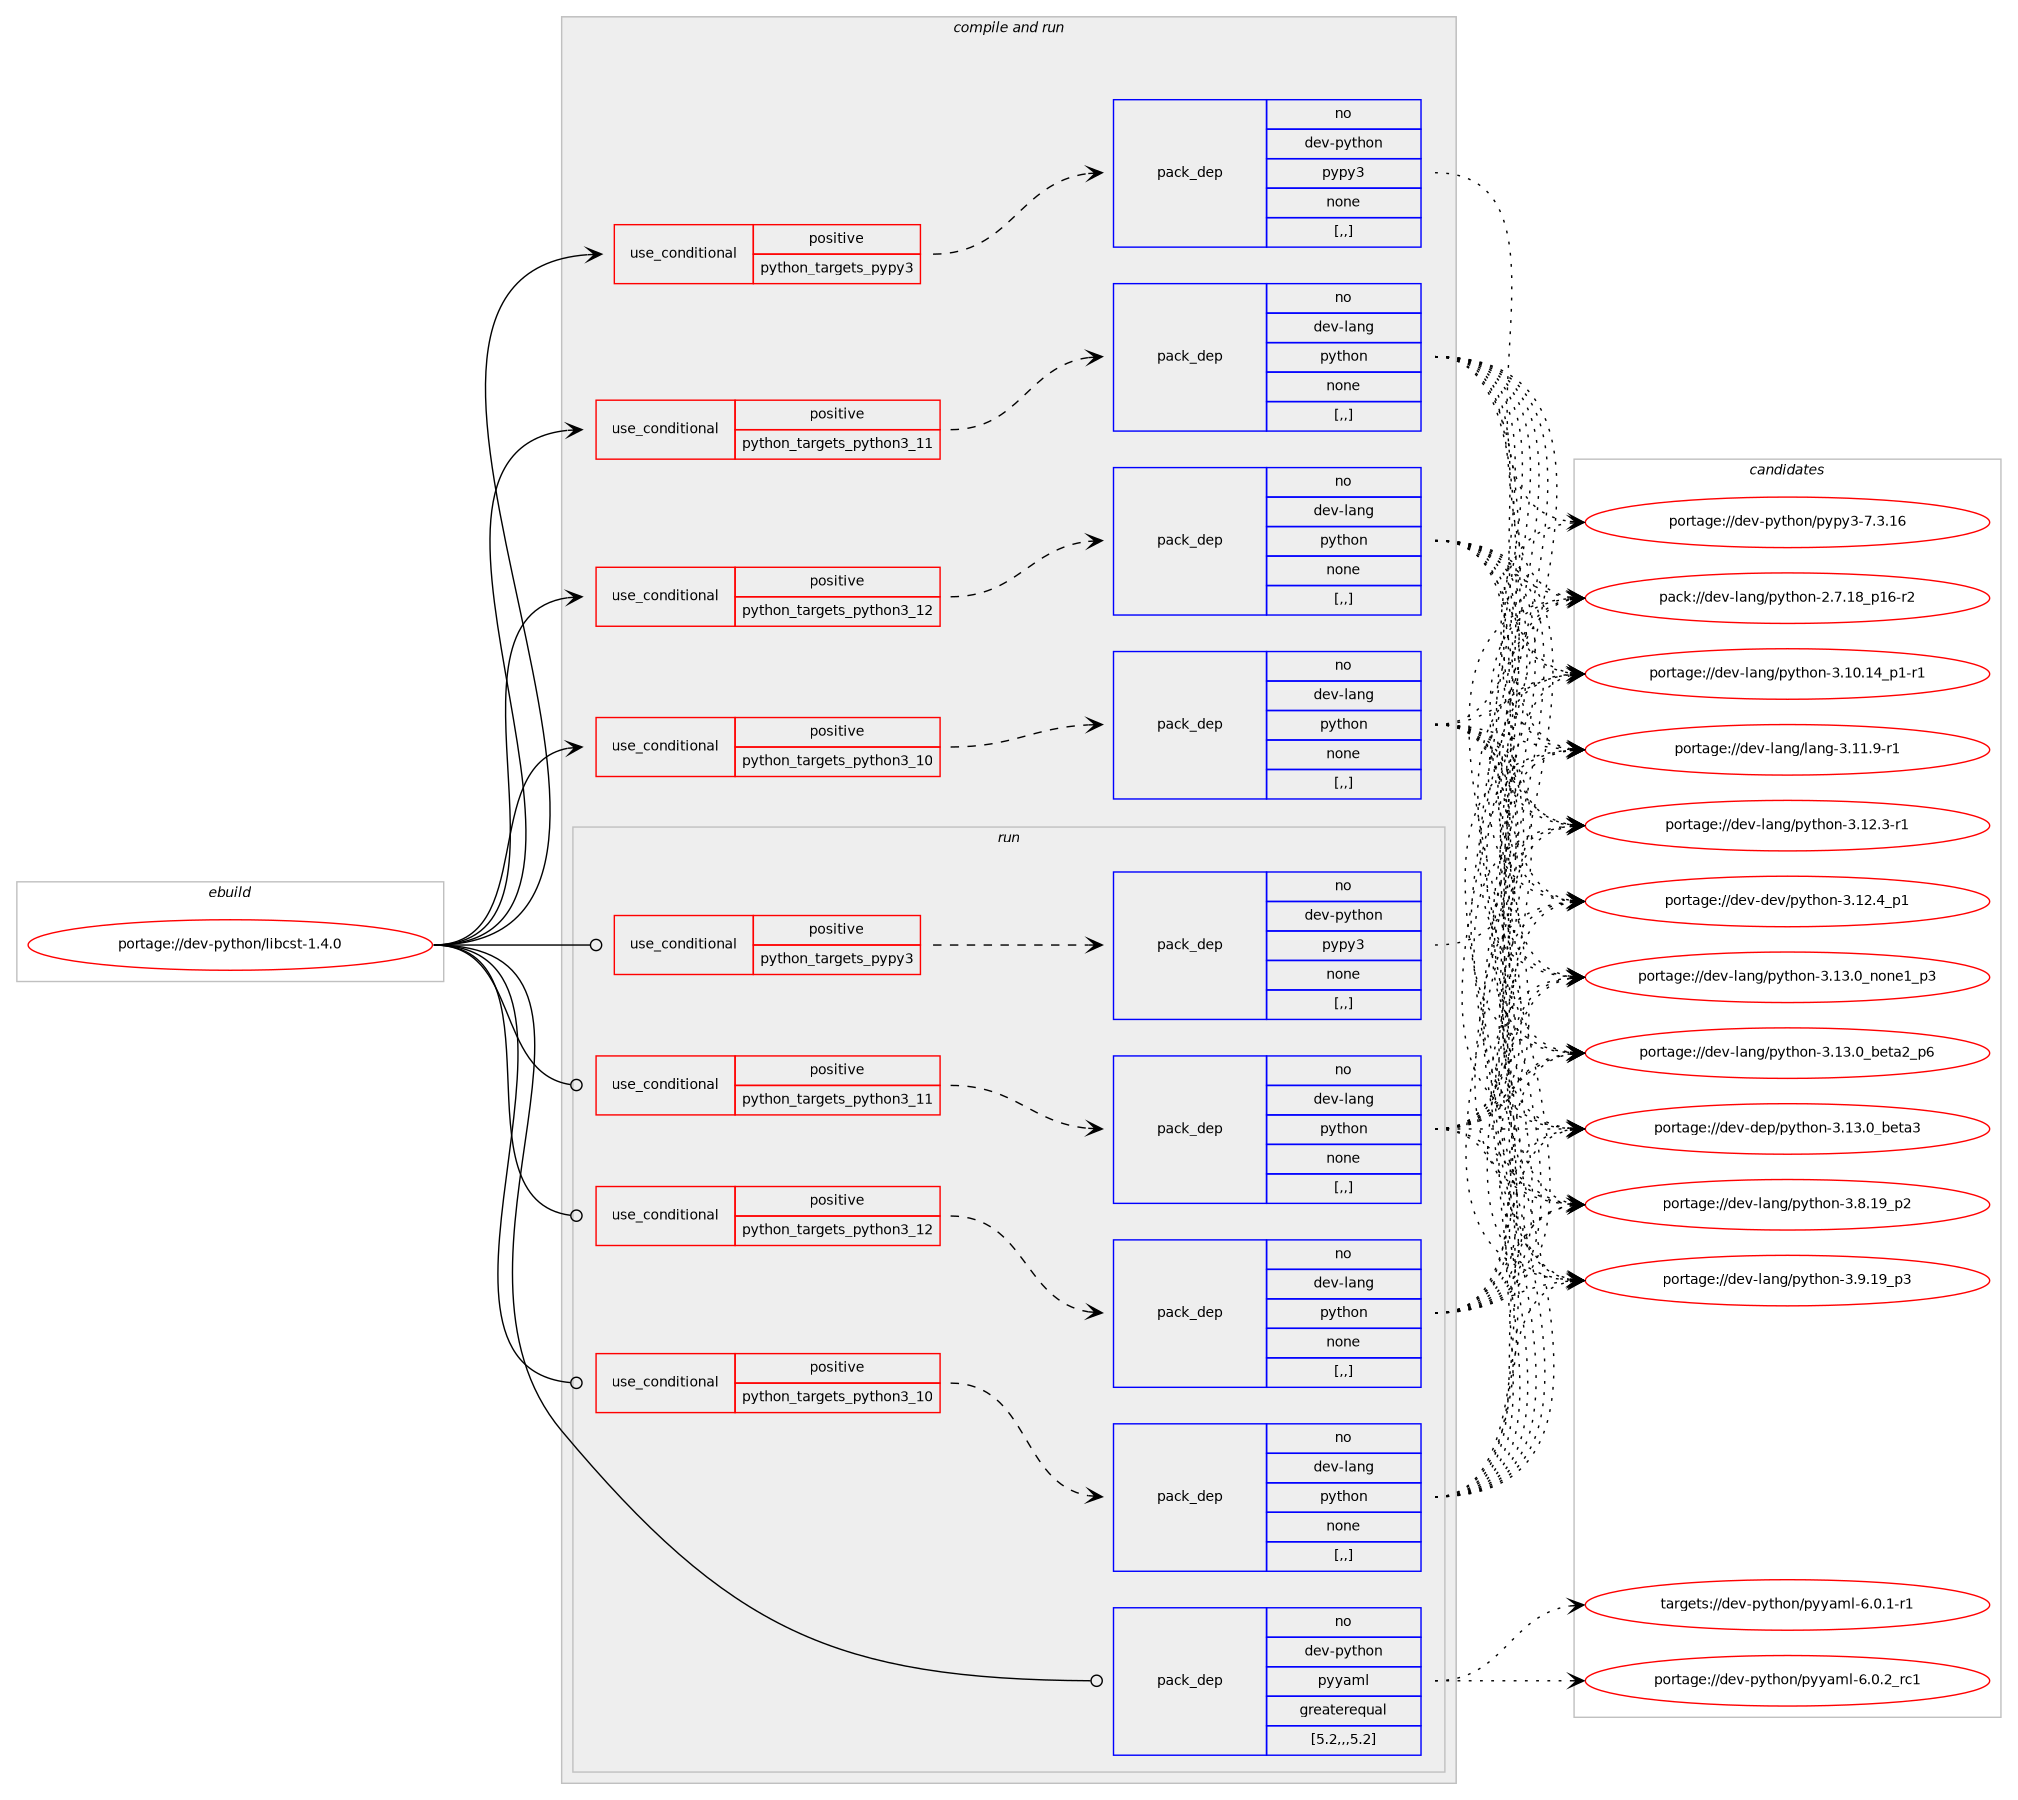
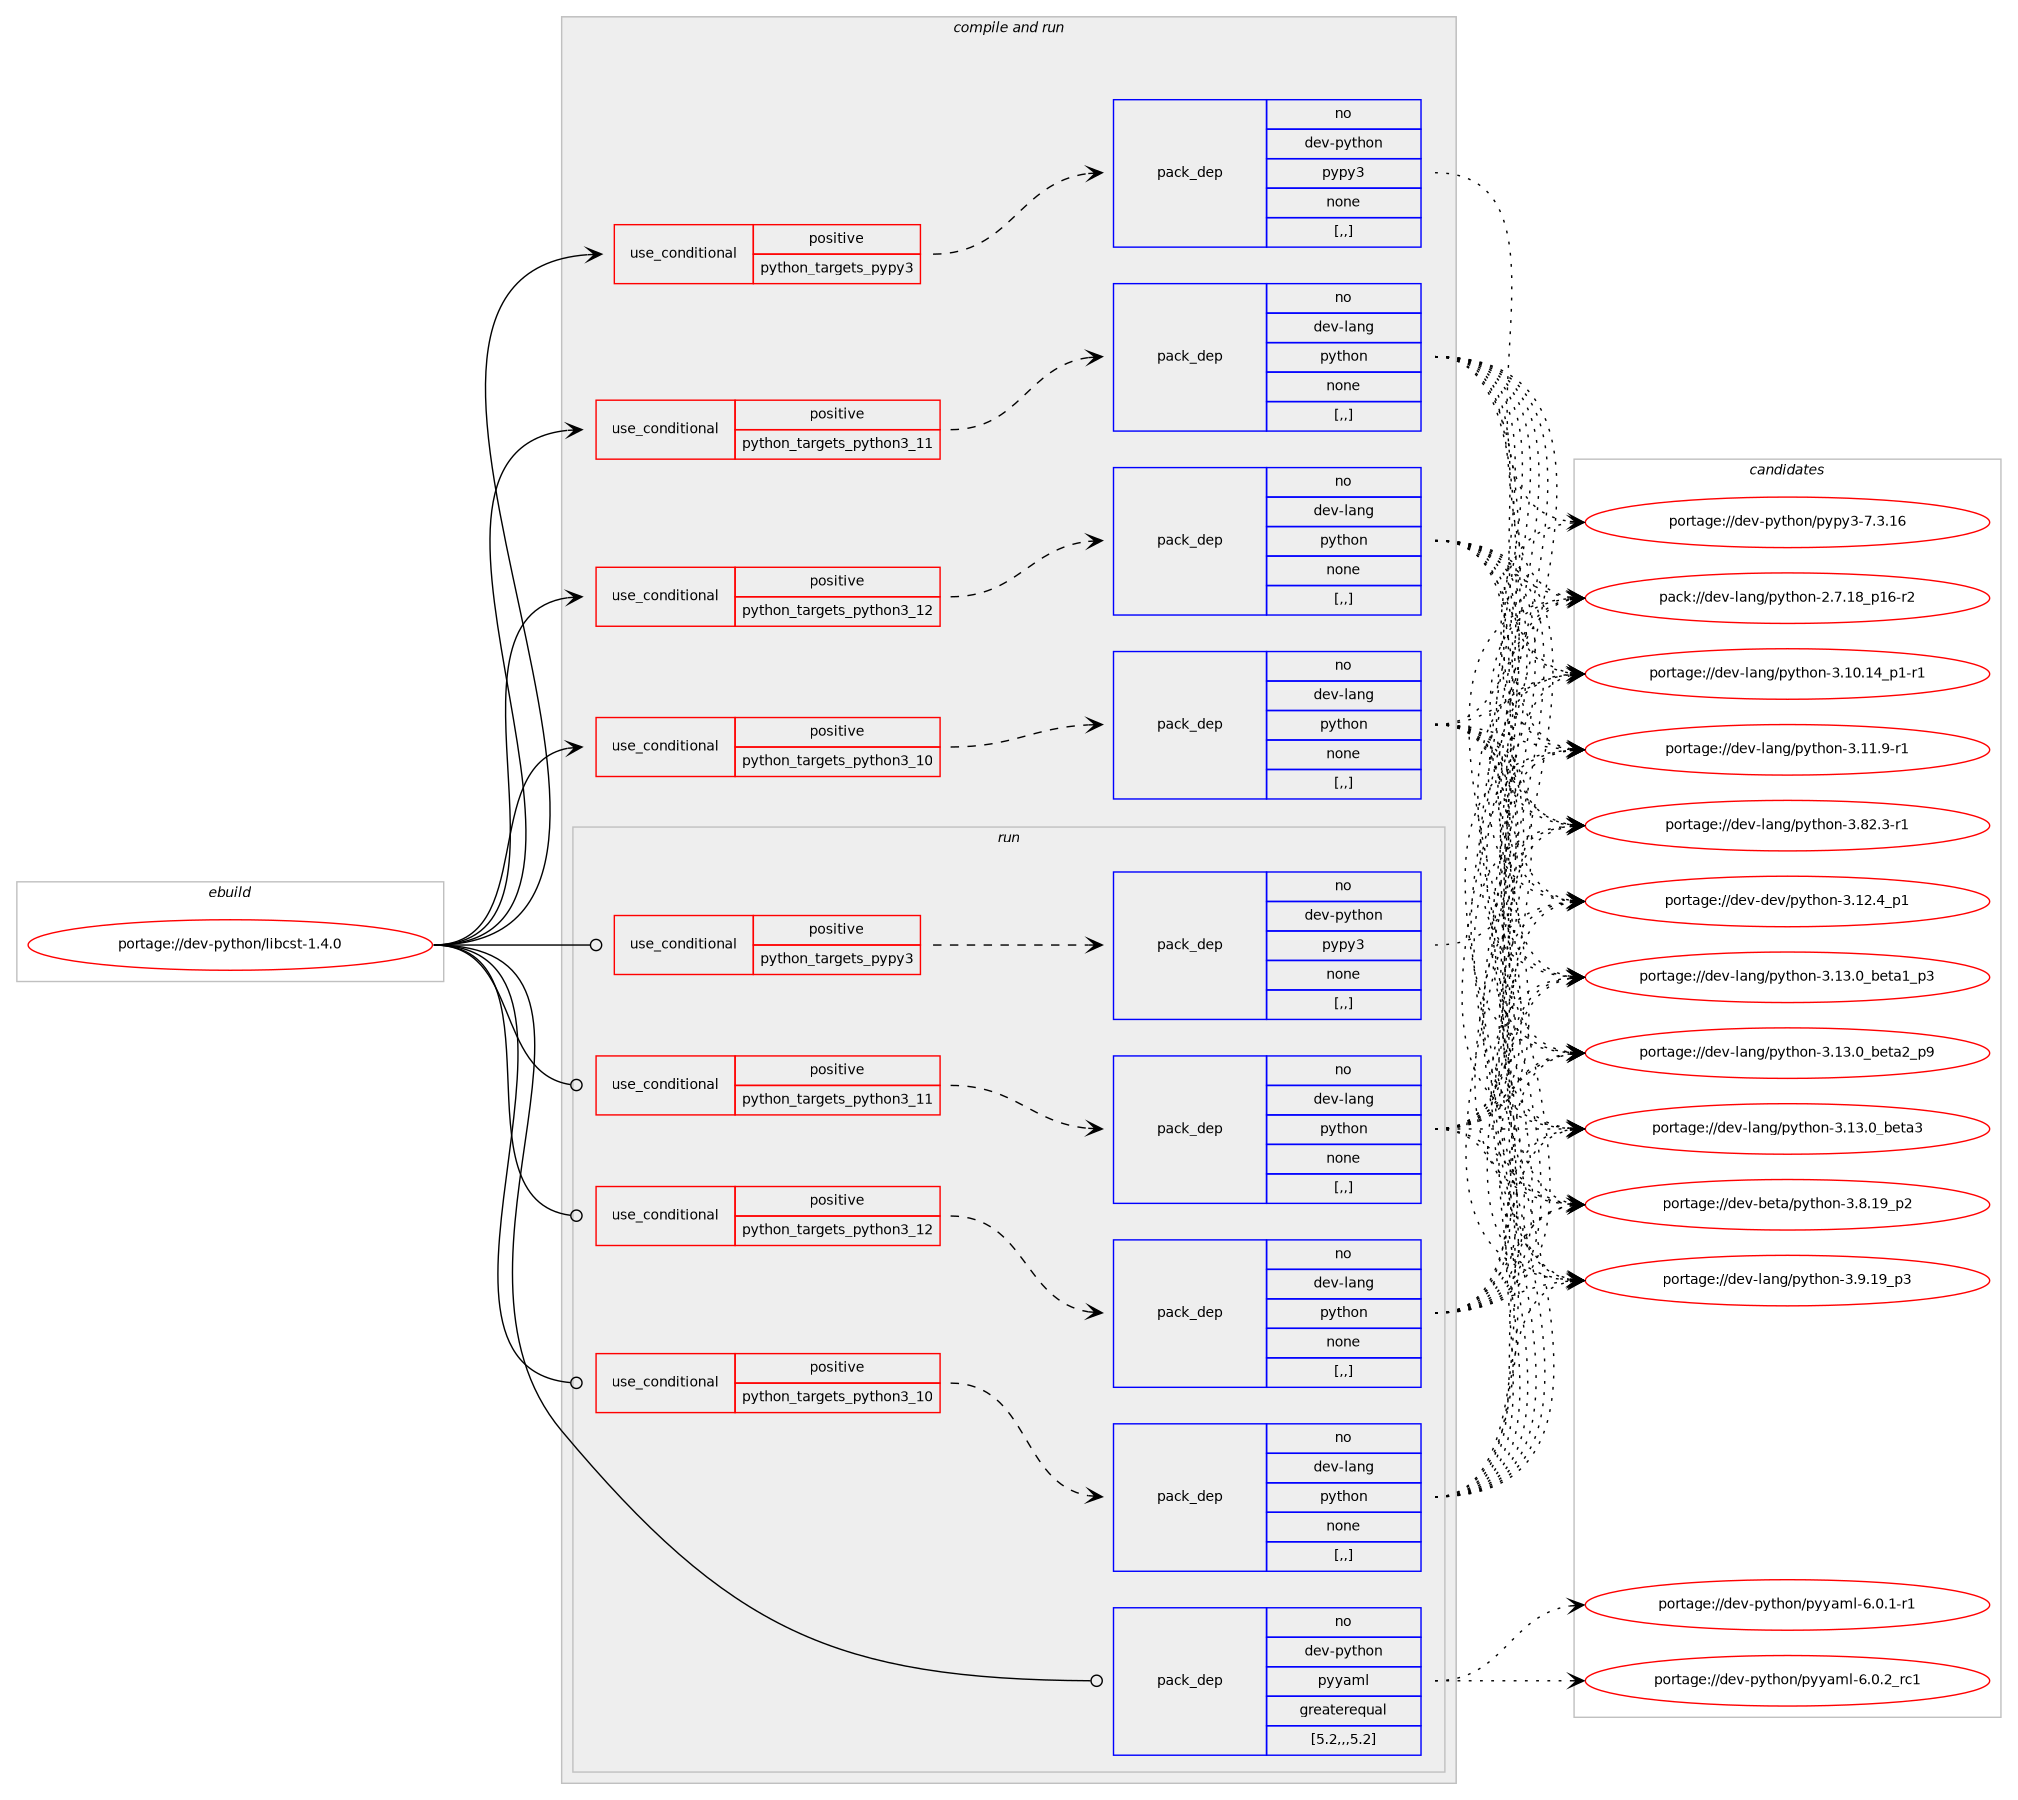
(1788, 750) -> (1788, 750)
(1788, 826) -> (1788, 826)
(1788, 977) -> (1788, 977)
(1788, 1053) -> (1788, 1053)
(1788, 1129) -> (1788, 1129)
(1788, 1205) -> (1788, 1205)
(1788, 1605) -> (1788, 1605)
